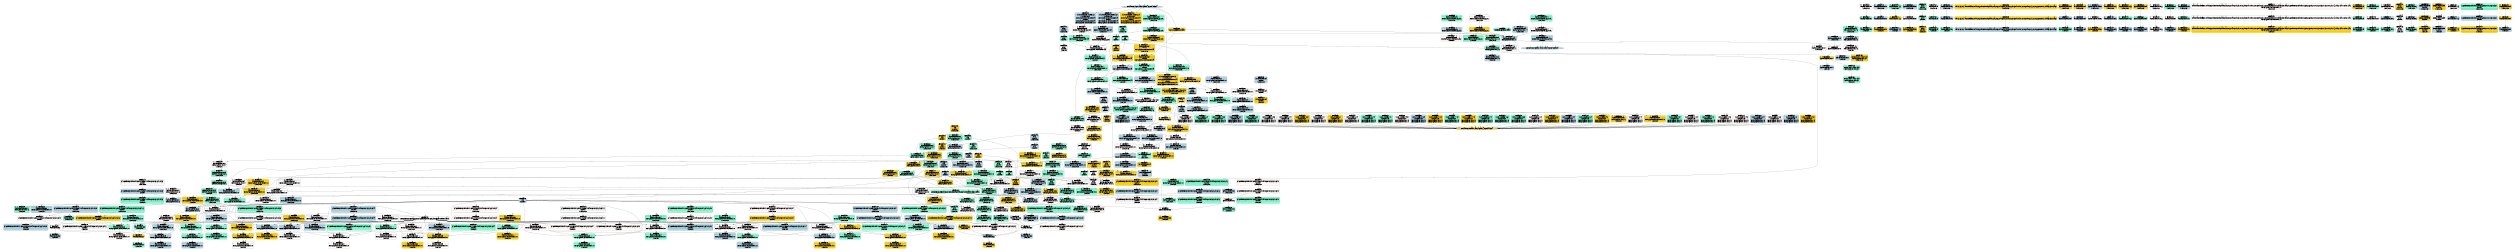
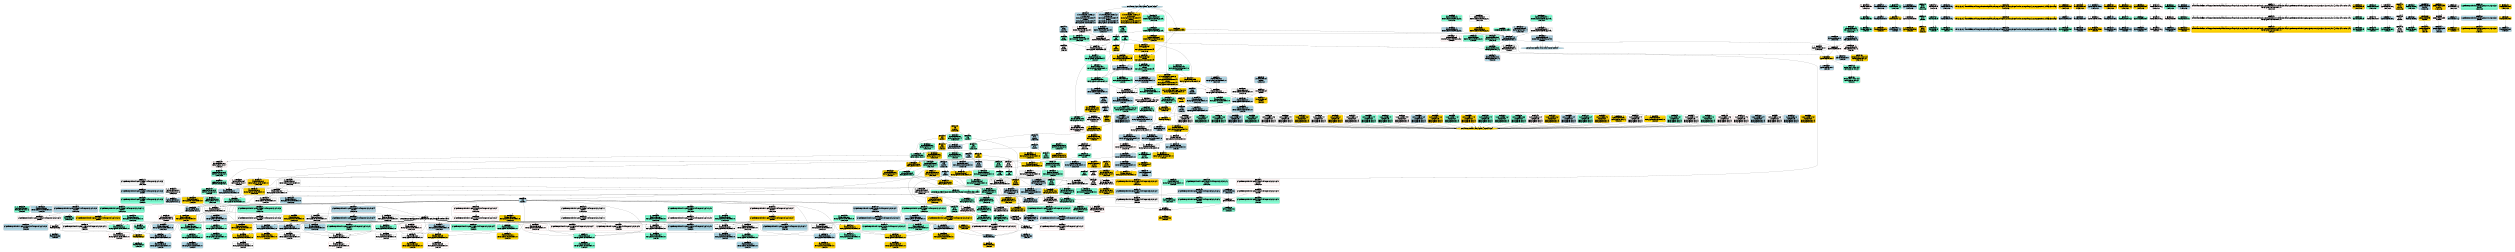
(2080, 8) -> (2080, 8)
